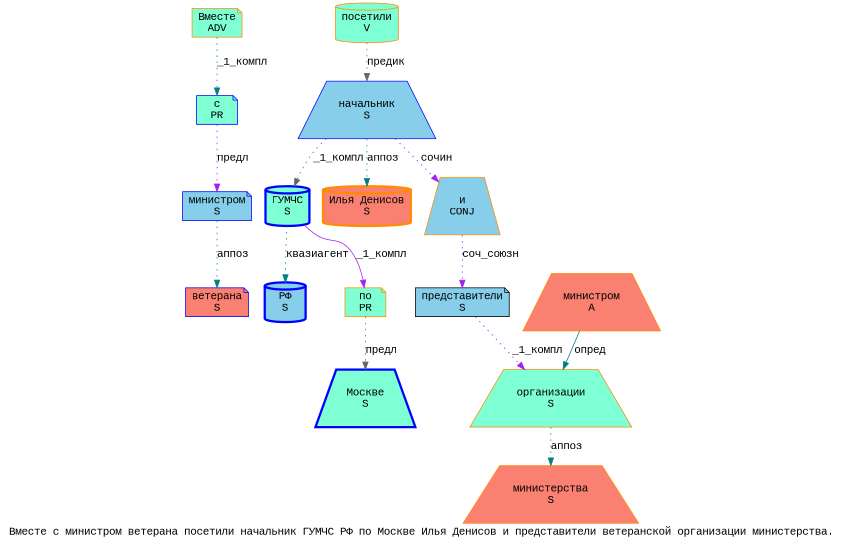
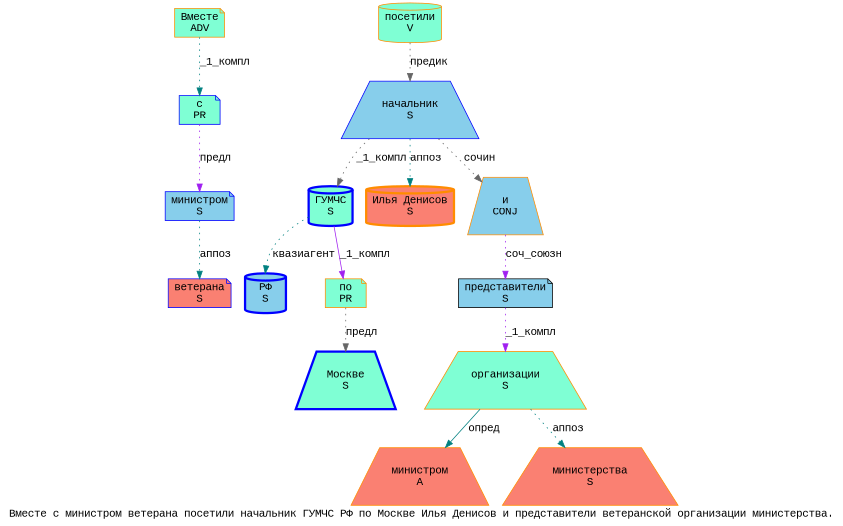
(414, 158) -> (457, 158)
(573, 347) -> (465, 426)
